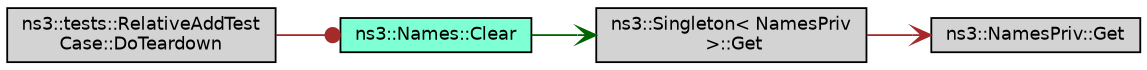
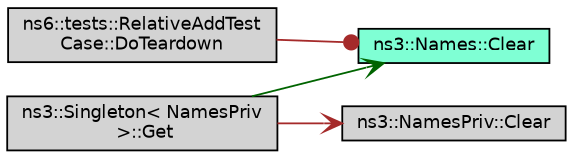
(141, 35) -> (142, 35)
(555, 35) -> (309, 82)
(1036, 35) -> (454, 123)
